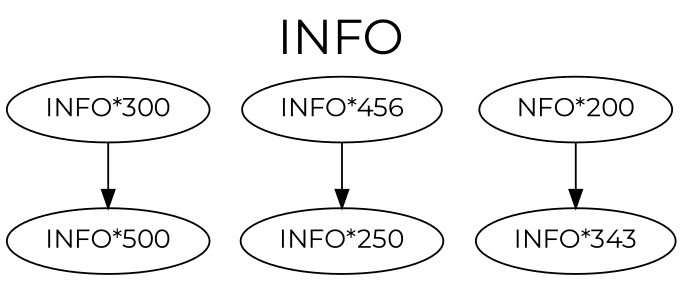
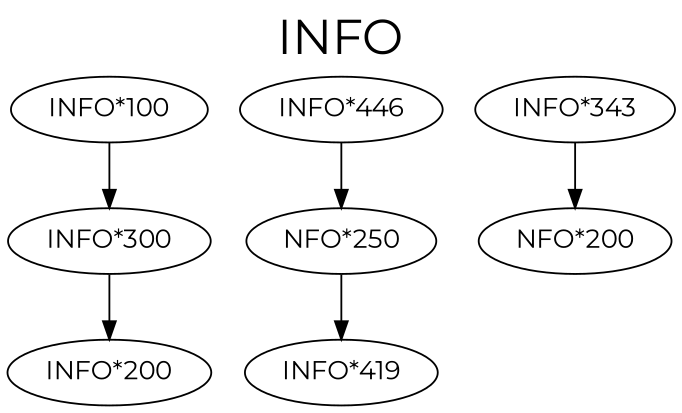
none -> (109, 110)
(342, 110) -> (341, 110)
(576, 166) -> (575, 166)
(108, 241) -> (109, 373)
(342, 241) -> (341, 241)
none -> (341, 373)
